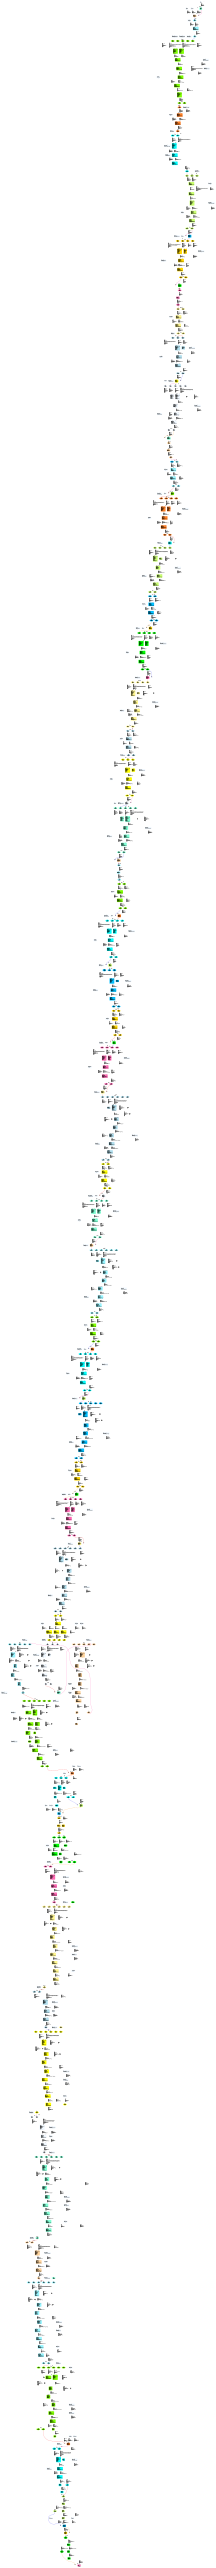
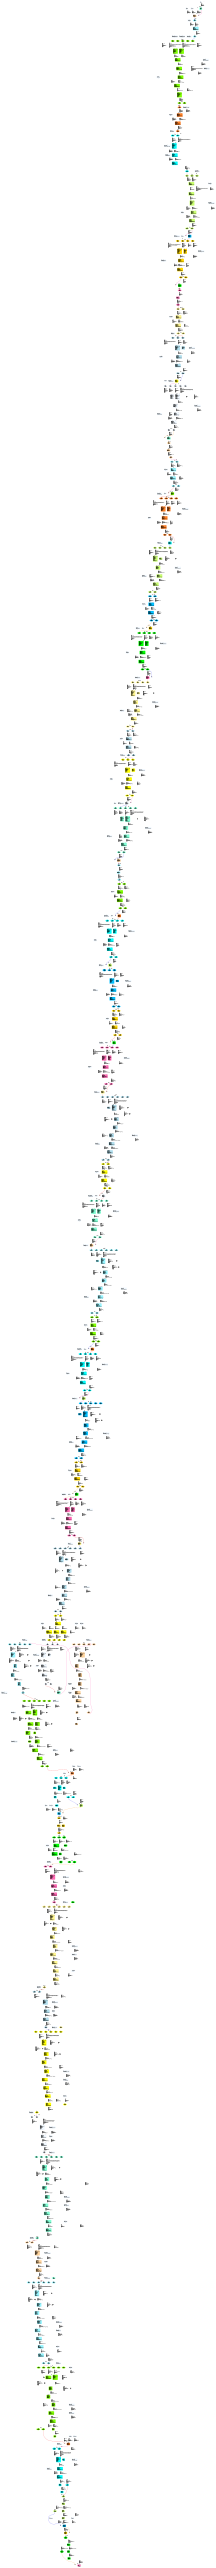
(172, 462) -> (172, 462)
